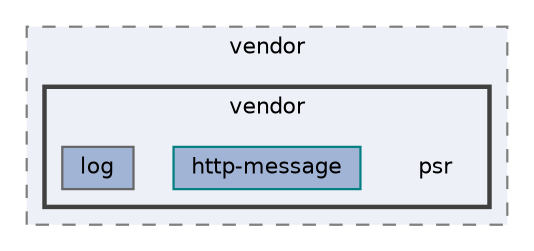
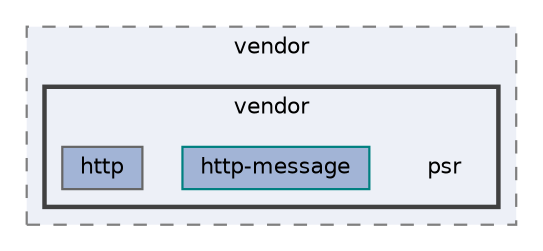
(98, 168) -> (102, 168)
